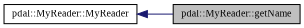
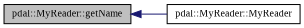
(160, 14) -> (154, 14)
